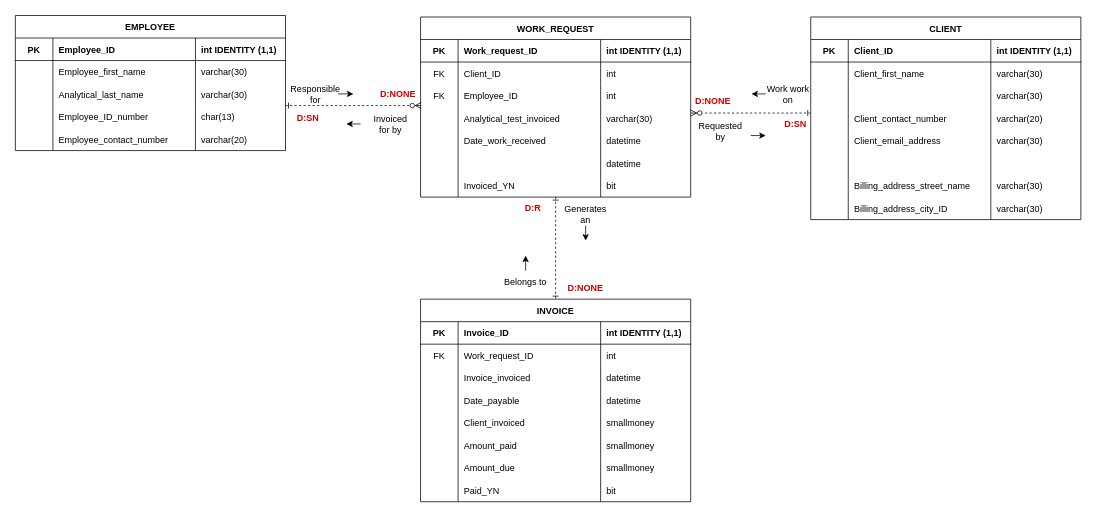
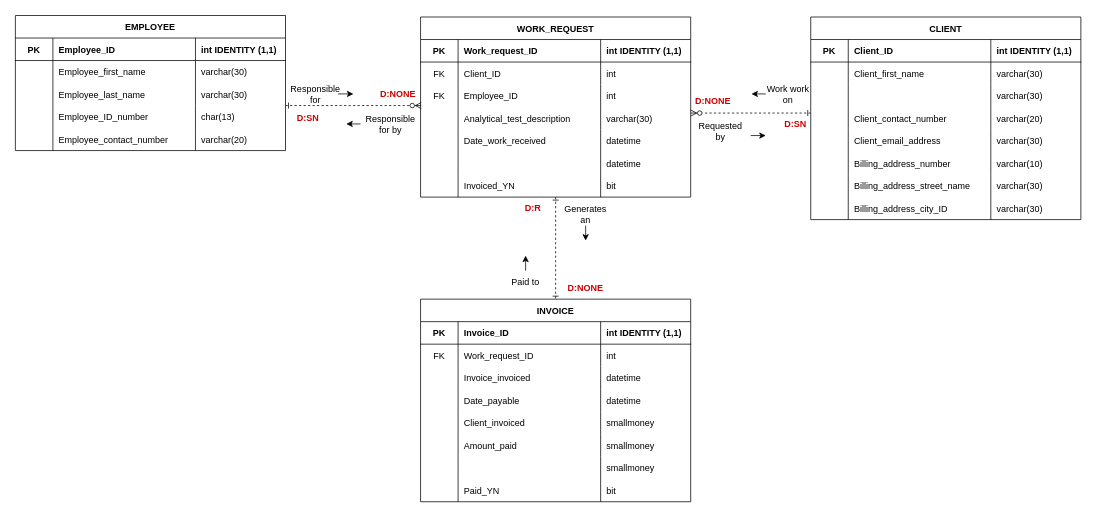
(104, 95) -> (102, 95)
(518, 119) -> (526, 119)
(390, 124) -> (390, 124)
none -> (919, 163)
none -> (1035, 163)
(525, 282) -> (525, 282)
(529, 468) -> none
